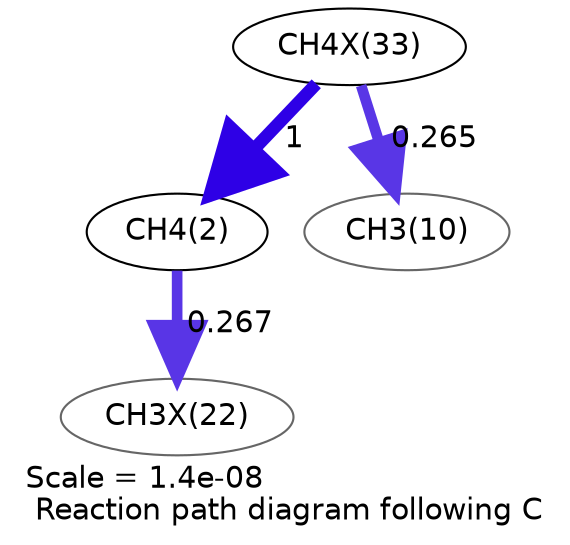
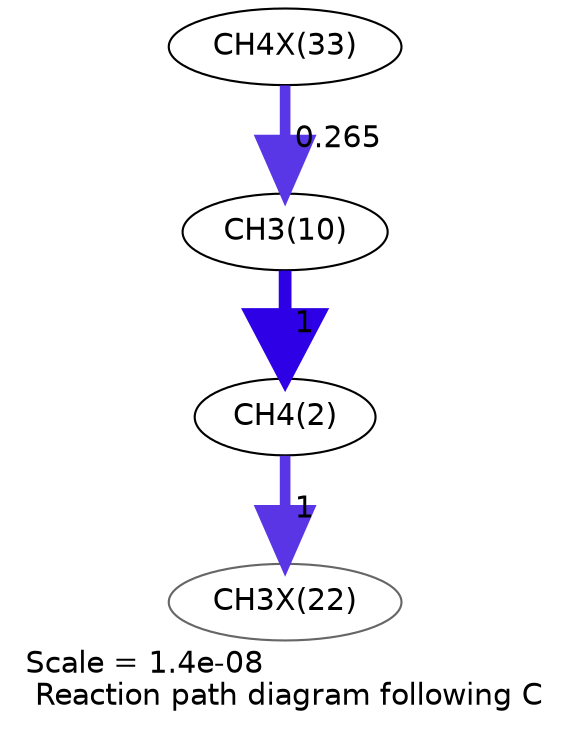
(285, 116) -> (285, 292)
(407, 232) -> (285, 232)
(226, 324) -> (300, 510)
